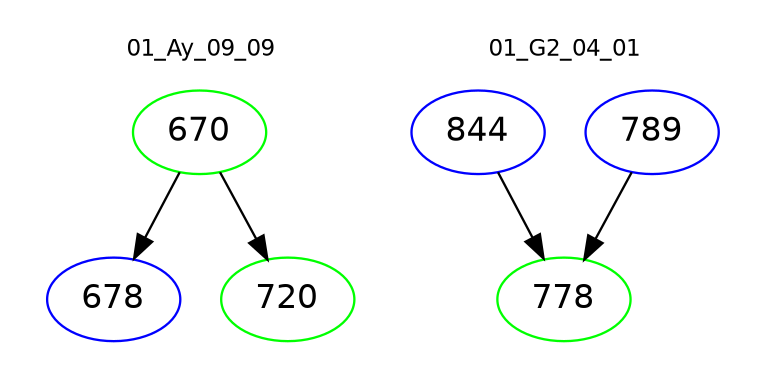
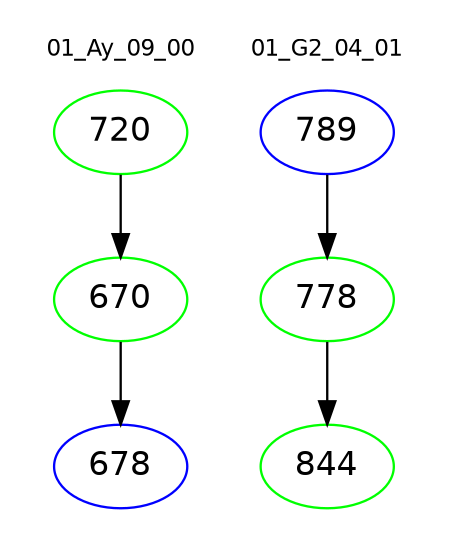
(201, 50) -> (121, 50)
(478, 132) -> (327, 466)
(238, 205) -> (121, 204)
(515, 205) -> (327, 372)
